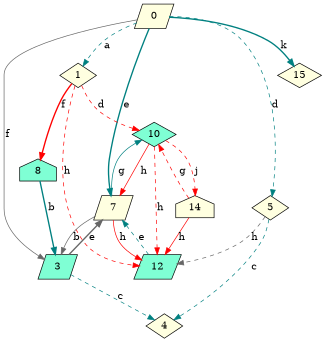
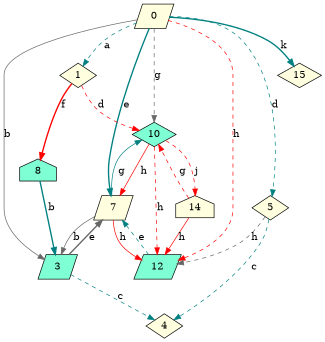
none -> (154, 72)
(7, 134) -> (7, 134)
(65, 193) -> (233, 133)
